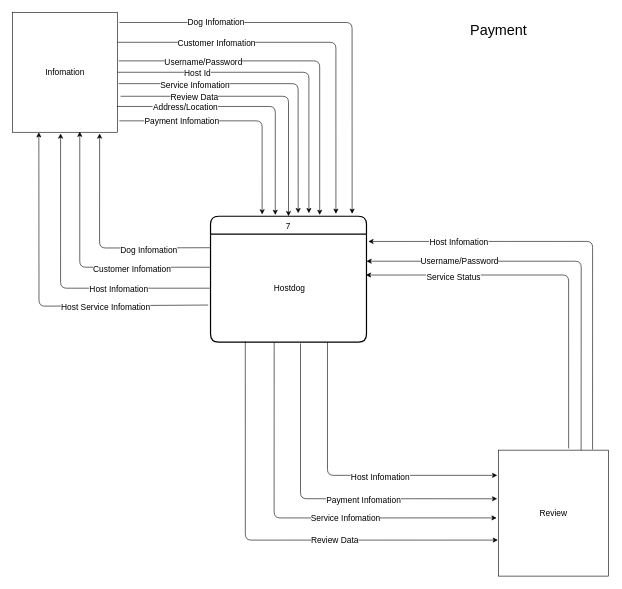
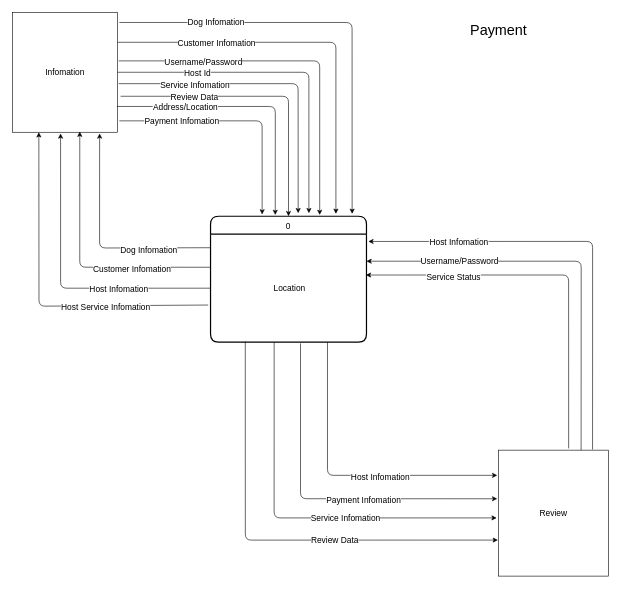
(288, 226) -> (288, 226)
(289, 289) -> (289, 289)
